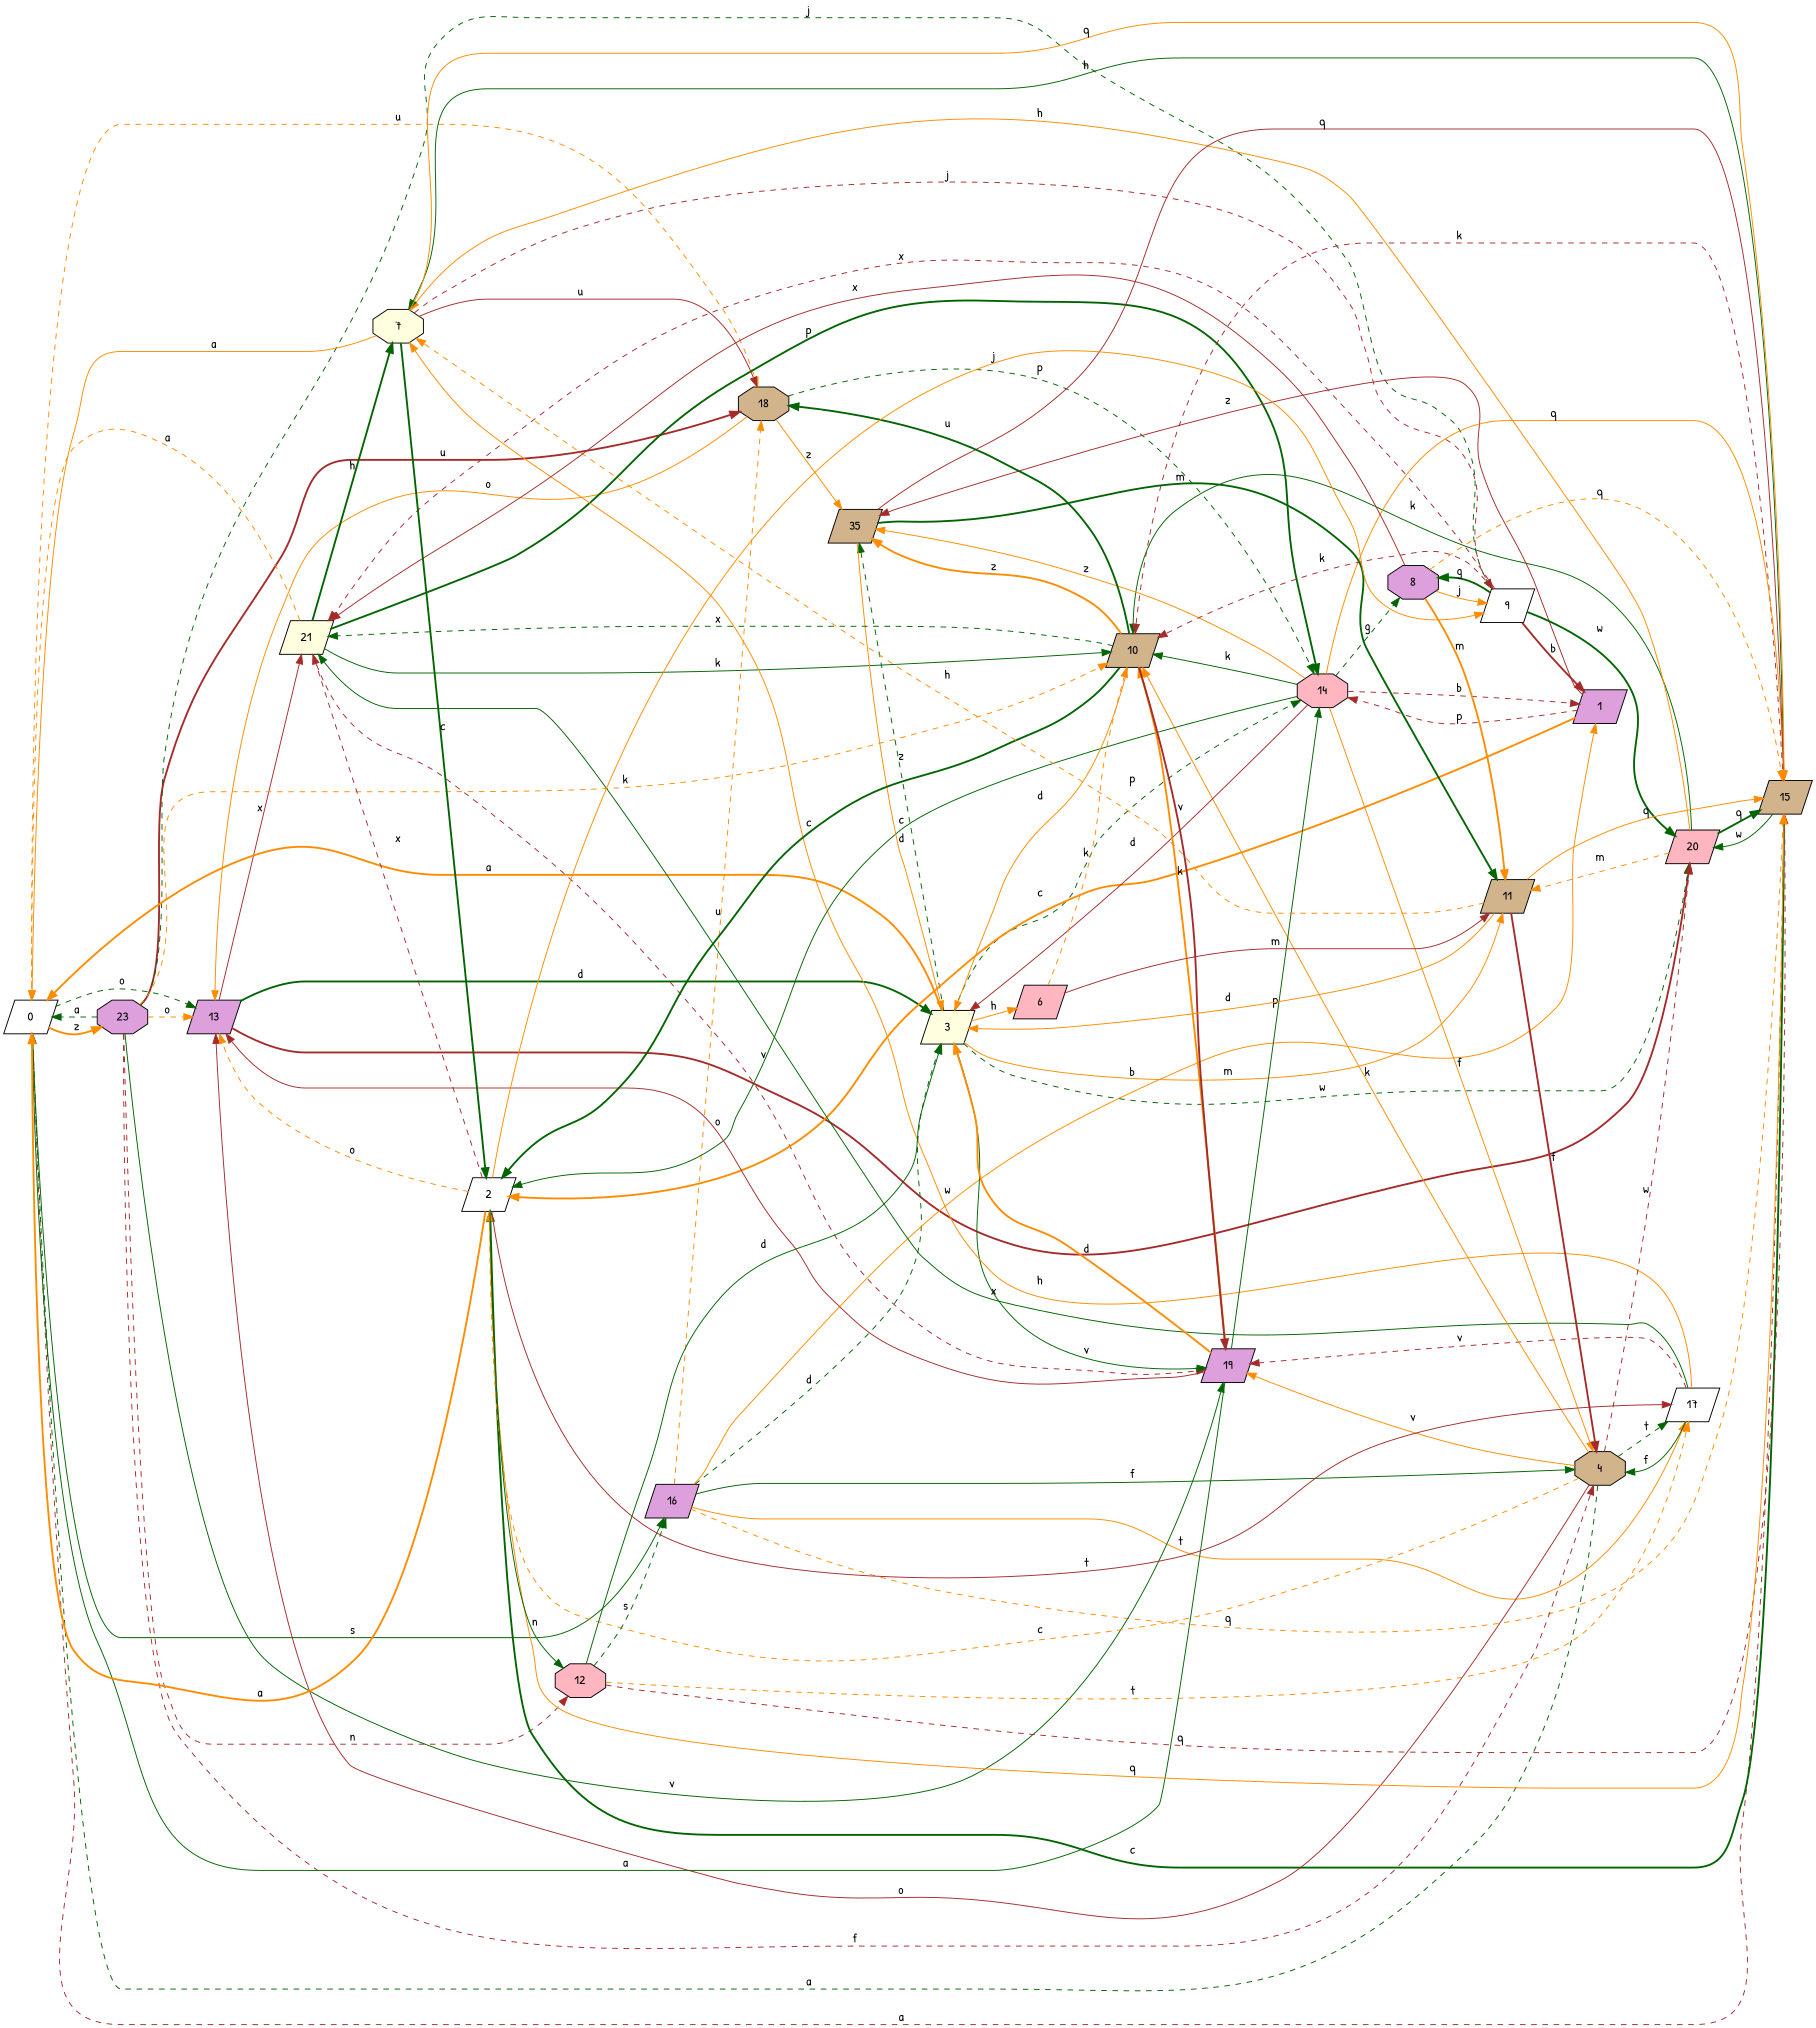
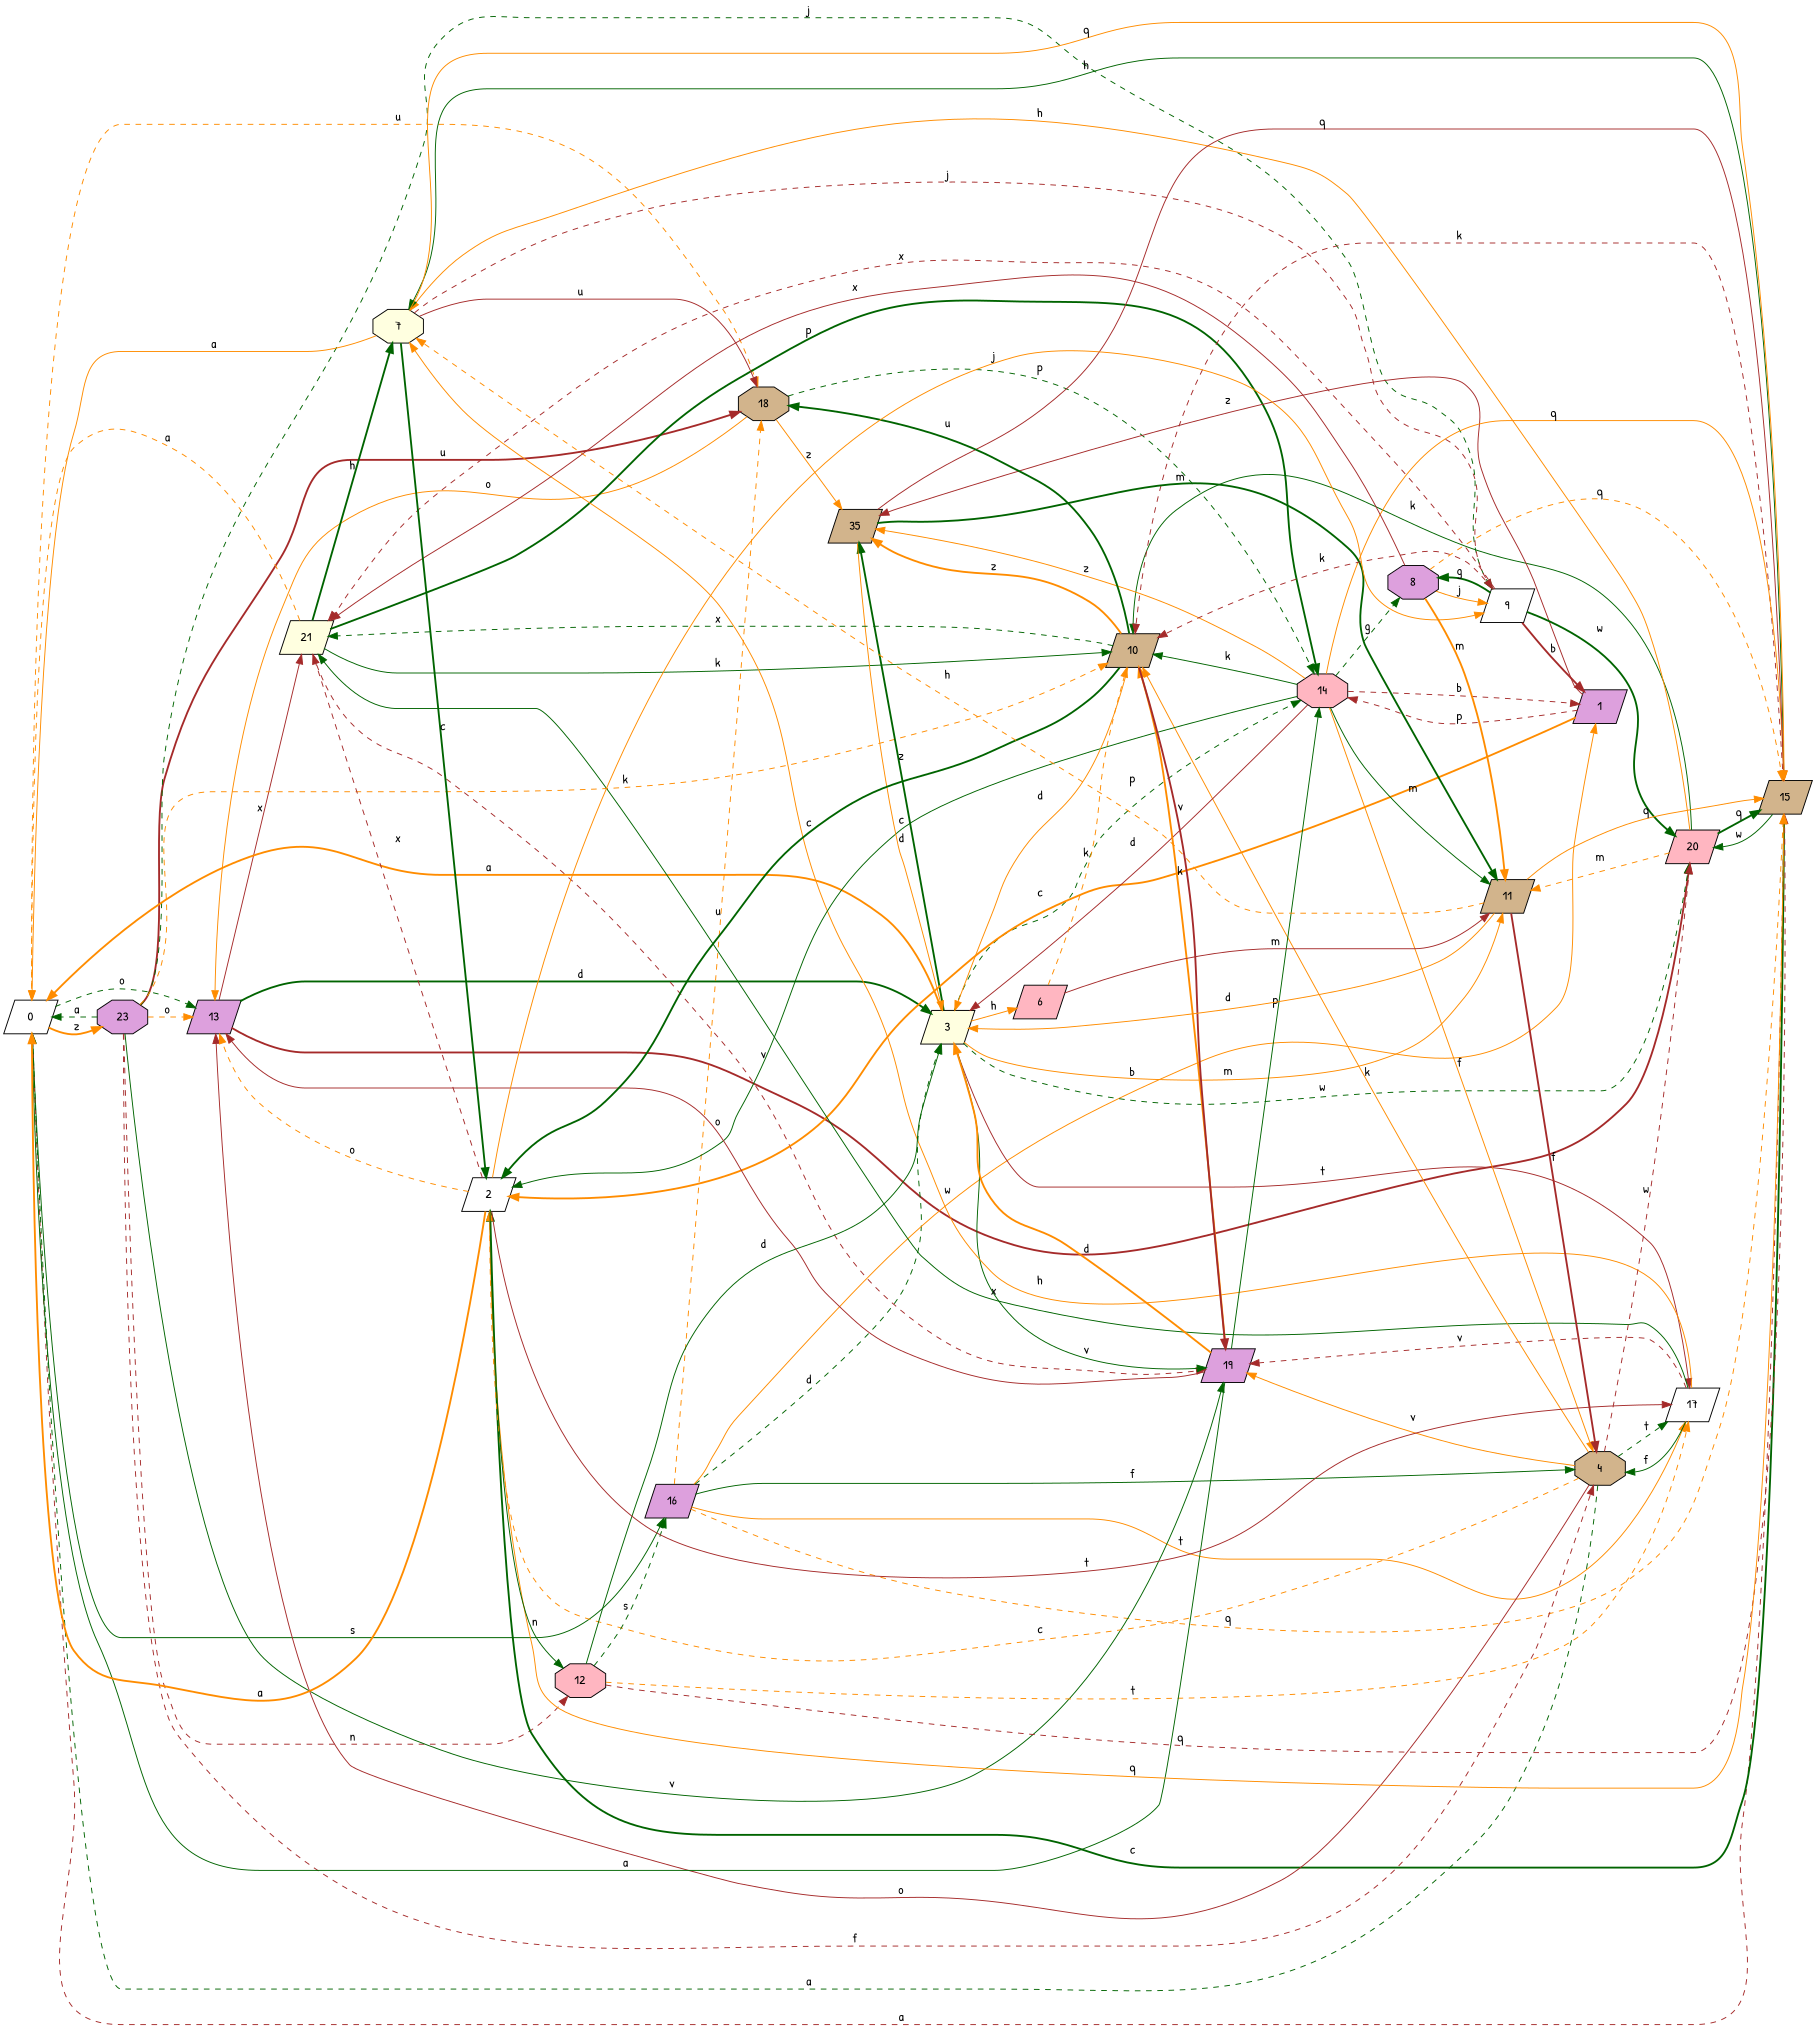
(905, 793) -> (905, 793)
none -> (1395, 802)
none -> (1341, 1179)
